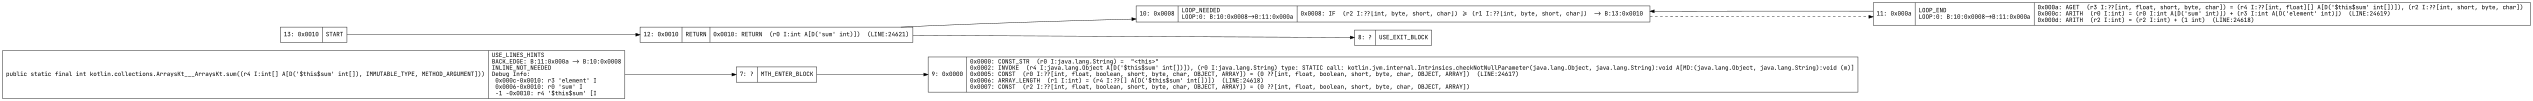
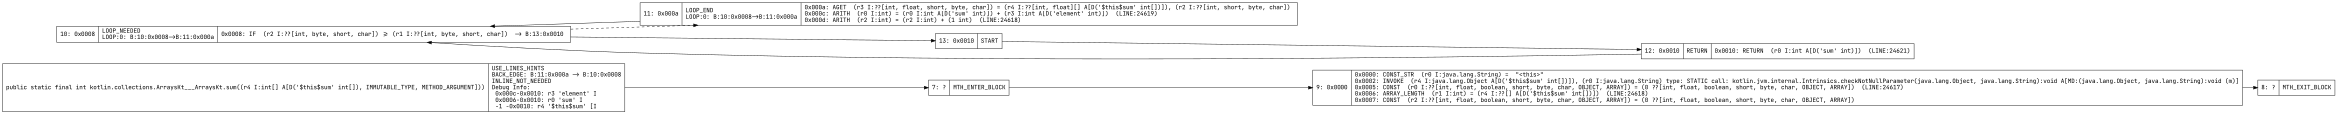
(1132, 36) -> (2248, 88)
(1404, 37) -> (2307, 87)
none -> (751, 39)
